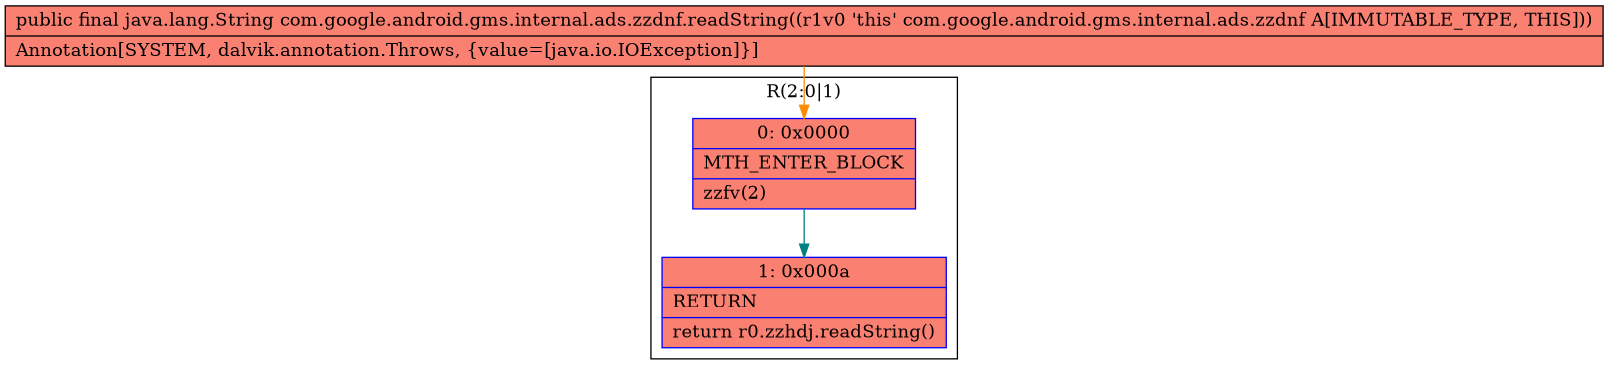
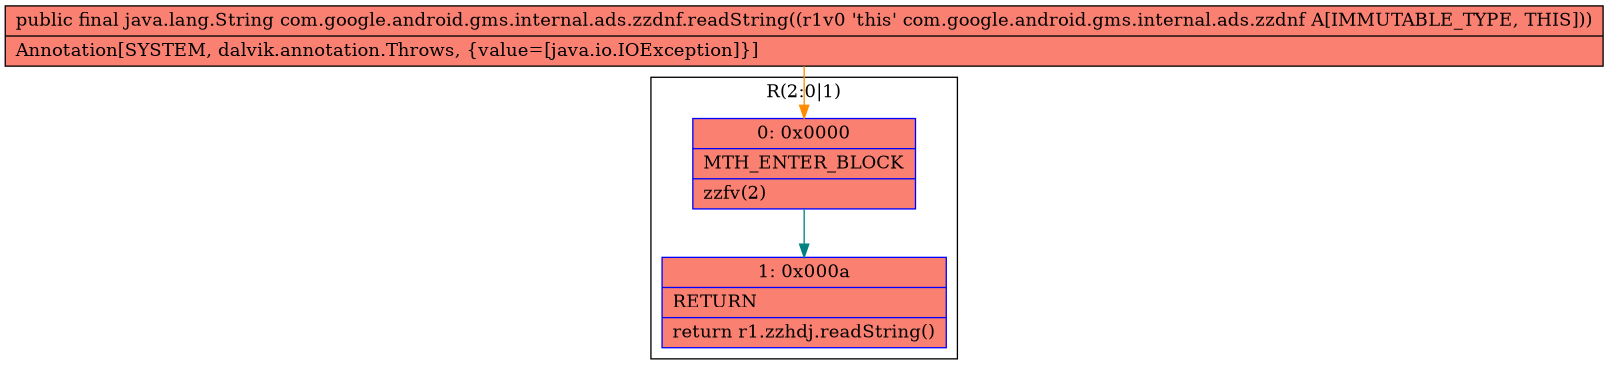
(804, 332) -> (804, 332)
